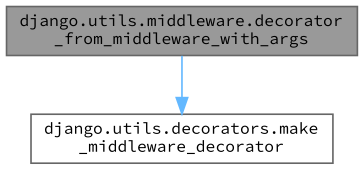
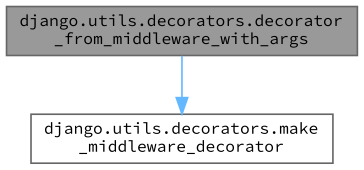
(182, 31) -> (182, 31)
